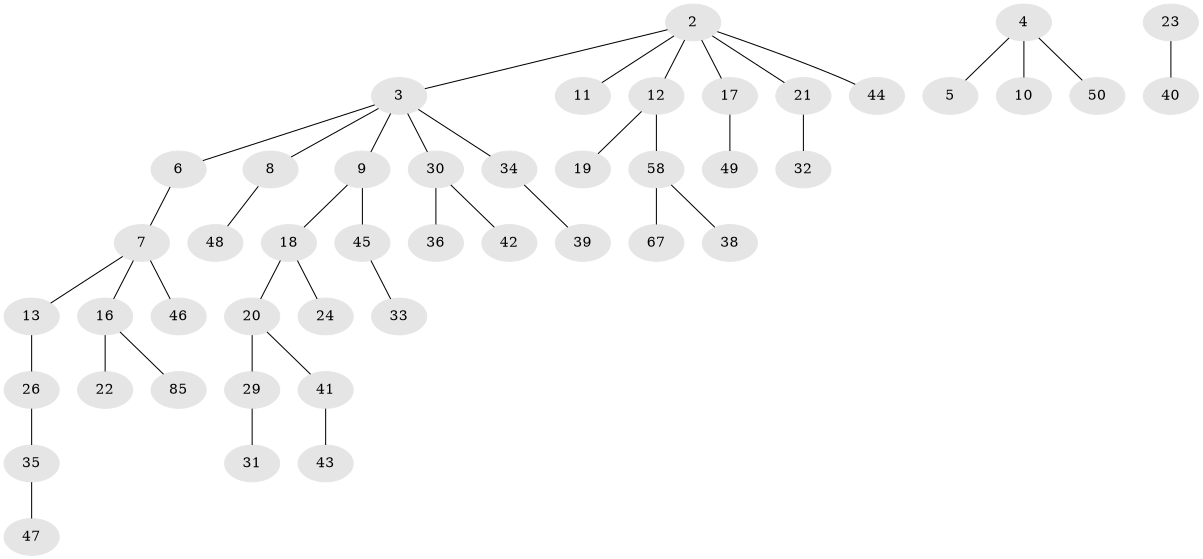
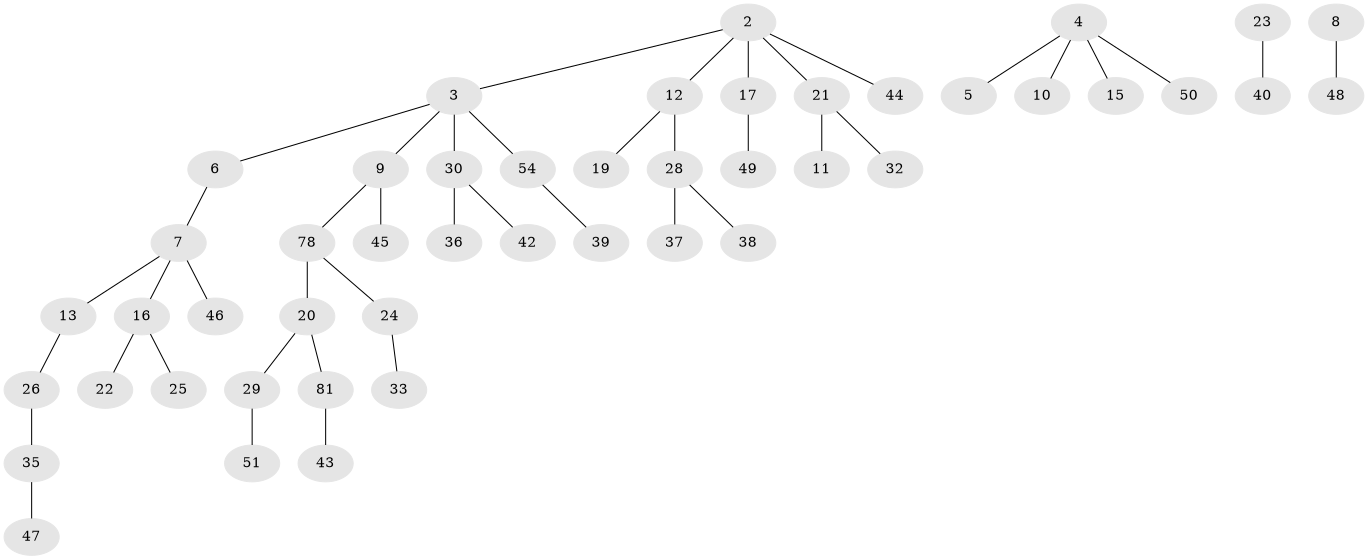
(638, 59) -> (822, 133)
none -> (1116, 96)
(335, 133) -> none
(509, 169) -> (528, 169)
(656, 169) -> (675, 169)
(289, 243) -> (307, 243)
(656, 243) -> (675, 243)
(381, 280) -> (395, 353)
(179, 390) -> (179, 390)
(326, 390) -> (326, 390)
(252, 463) -> (252, 463)
